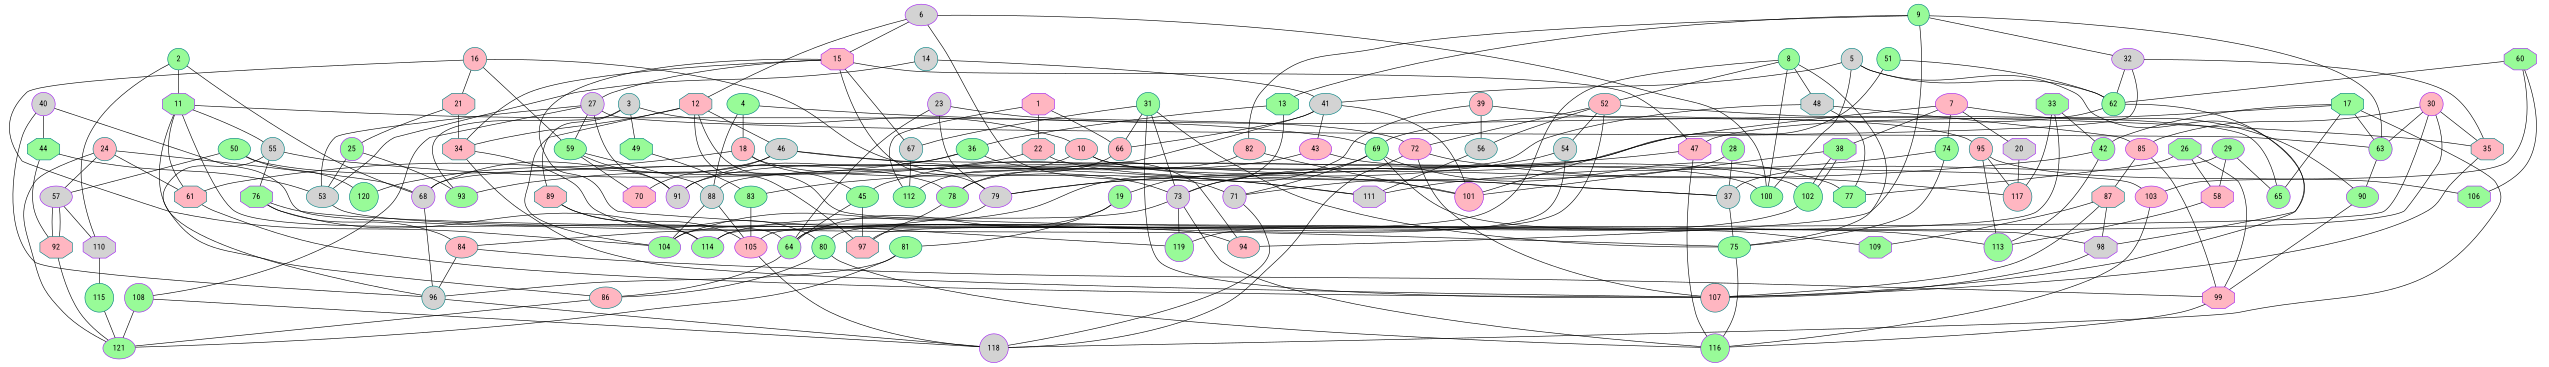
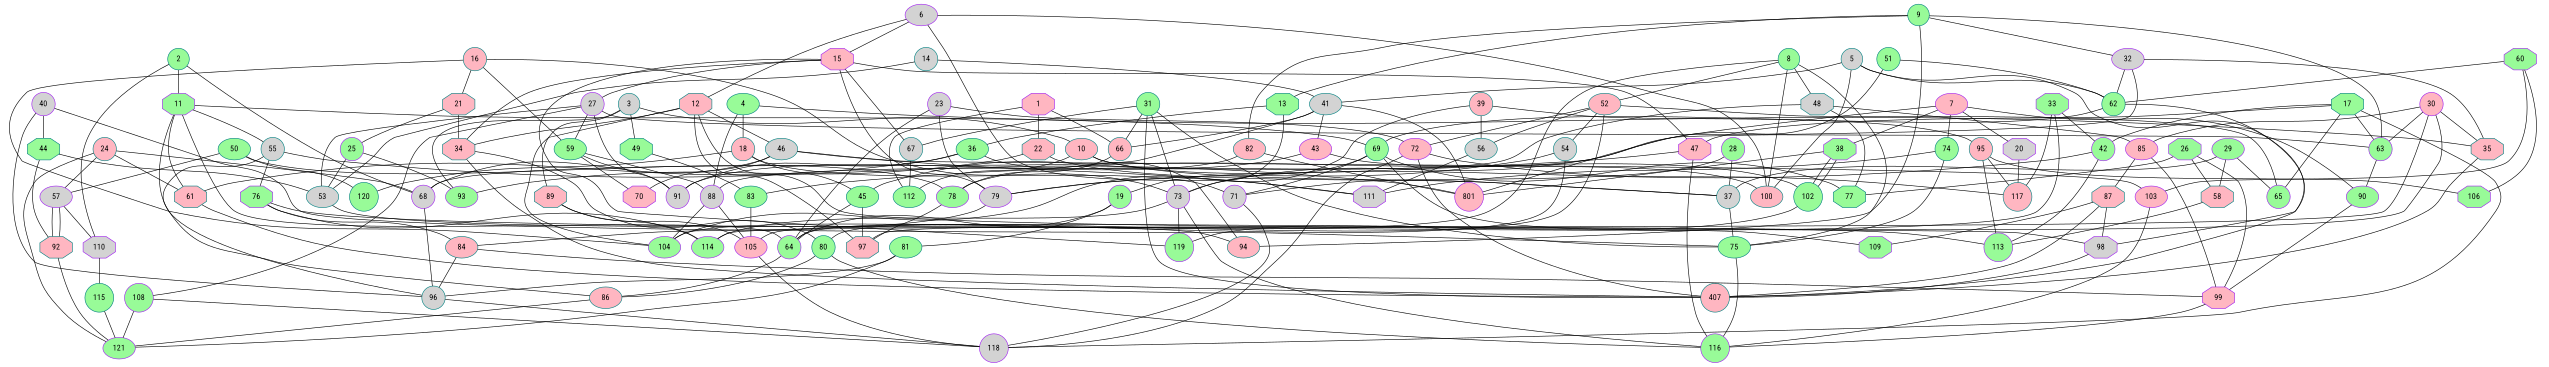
(712, 197) -> (712, 197)
(1469, 197) -> (1469, 197)
(1767, 197) -> (1767, 197)
(2217, 197) -> (2217, 197)
(1715, 298) -> (1715, 298)
